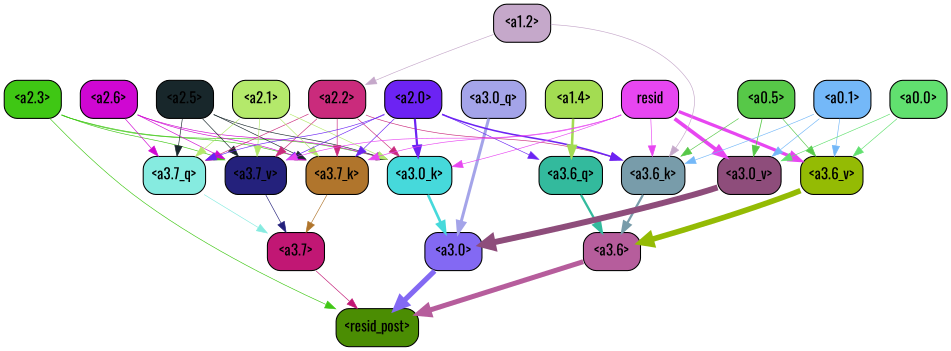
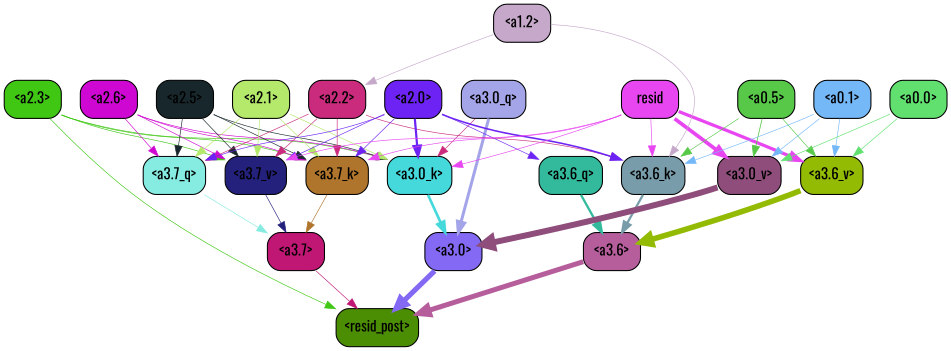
(574, 99) -> none
(372, 132) -> (460, 134)
